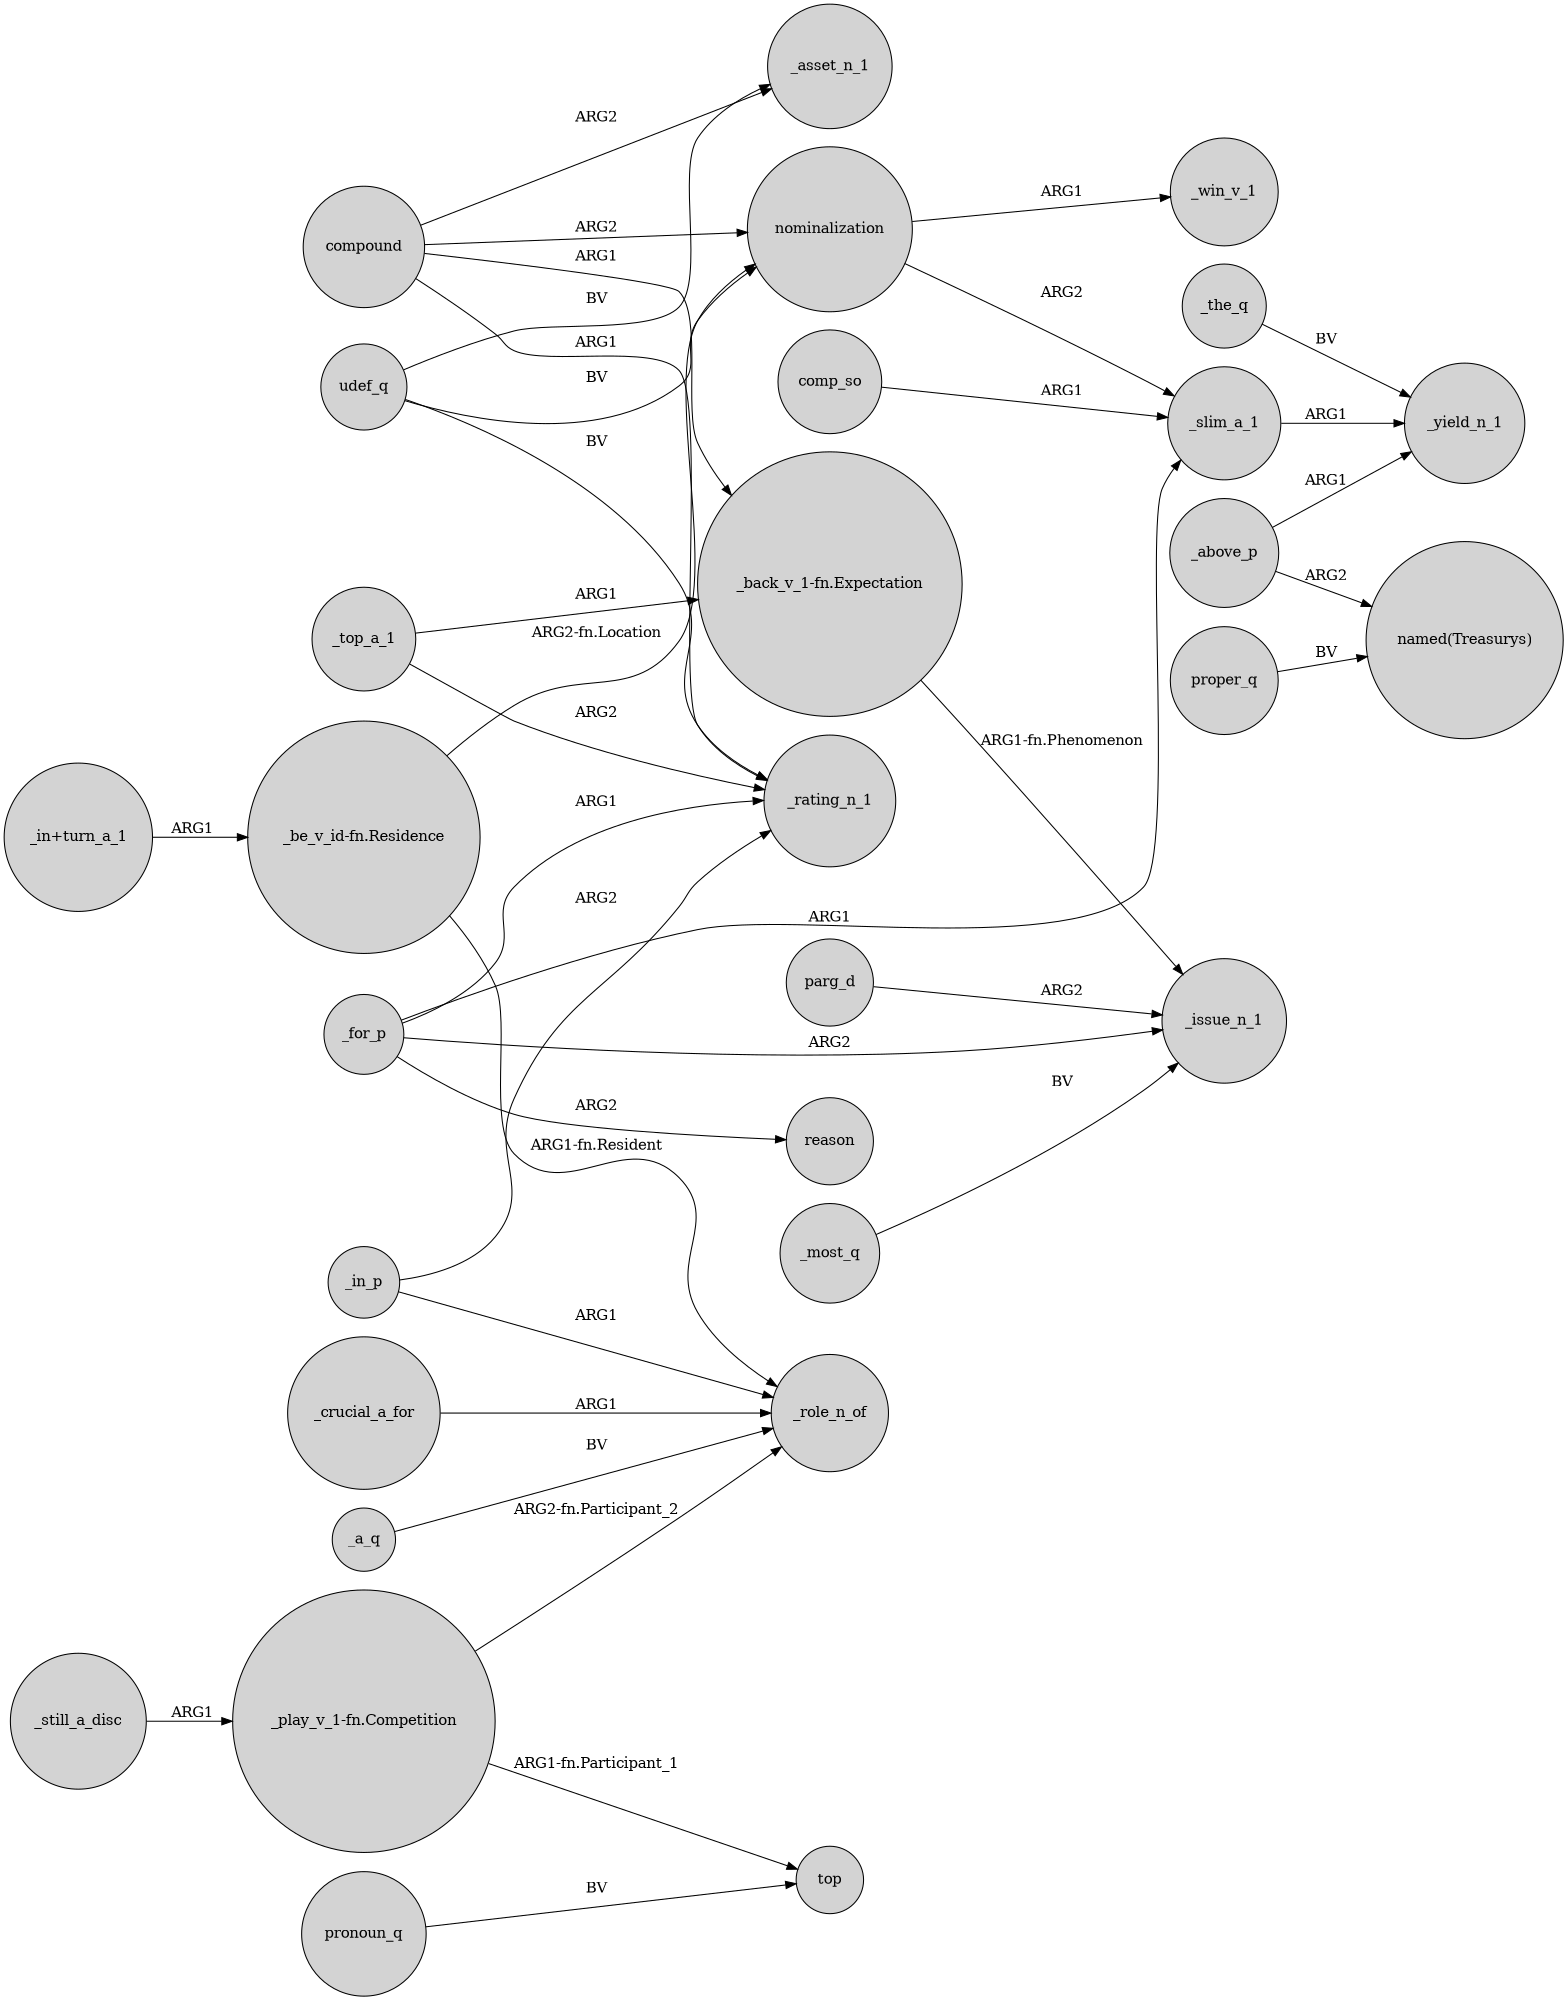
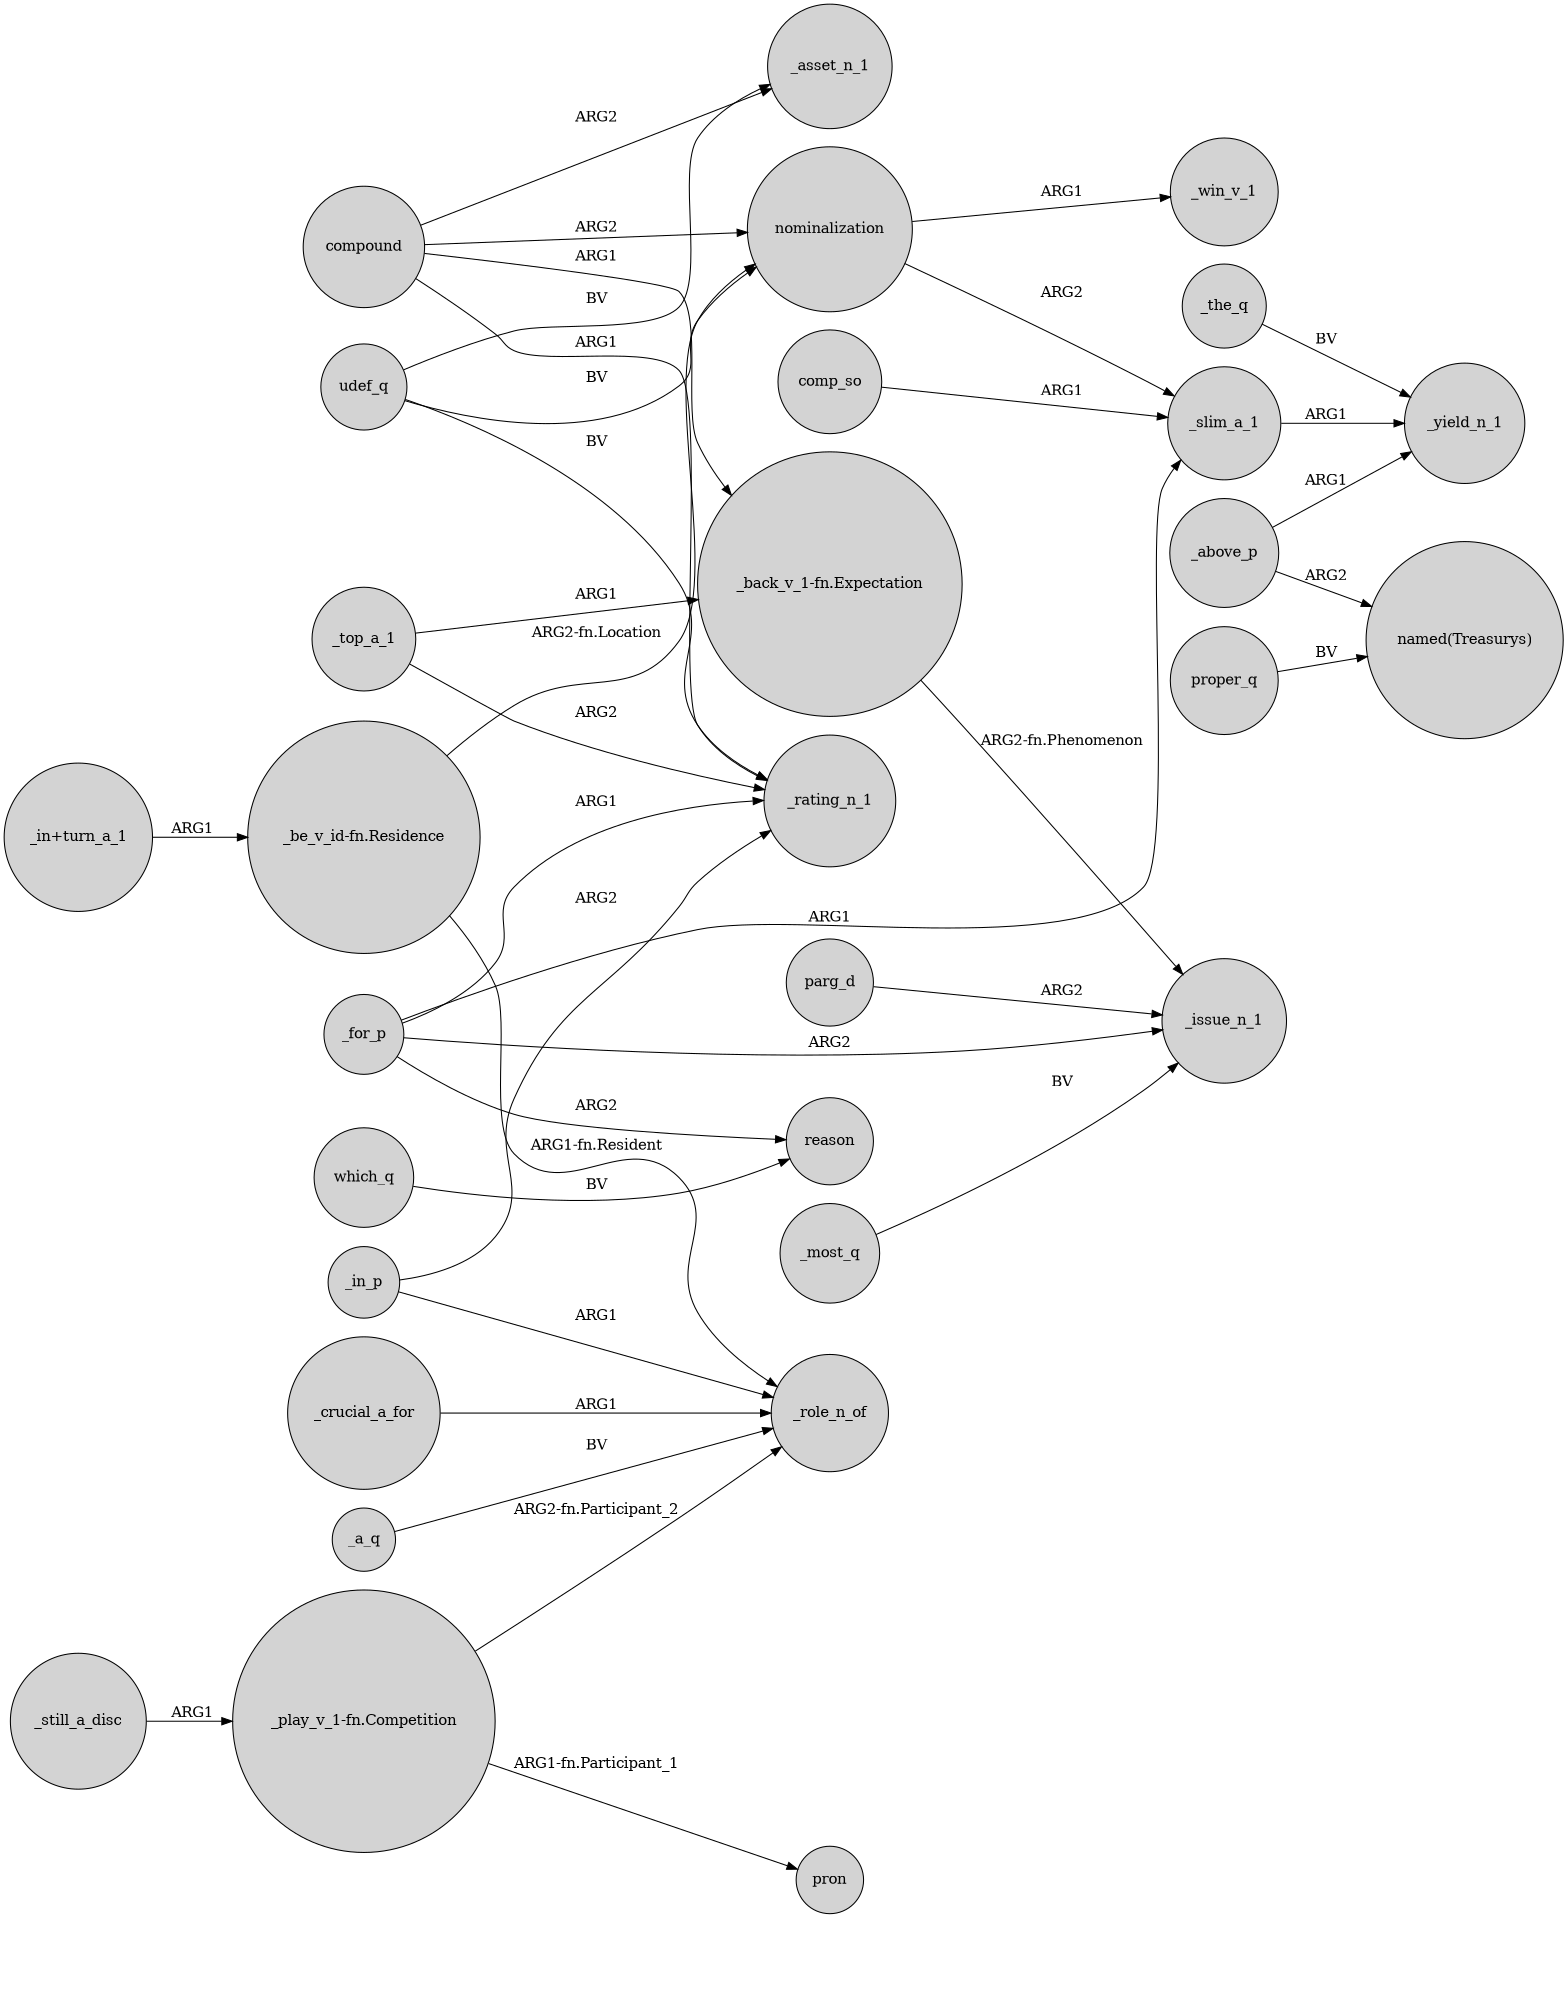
(1062, 741) -> (1062, 741)
none -> (364, 1178)
(830, 1880) -> (830, 1880)
(364, 1934) -> none
